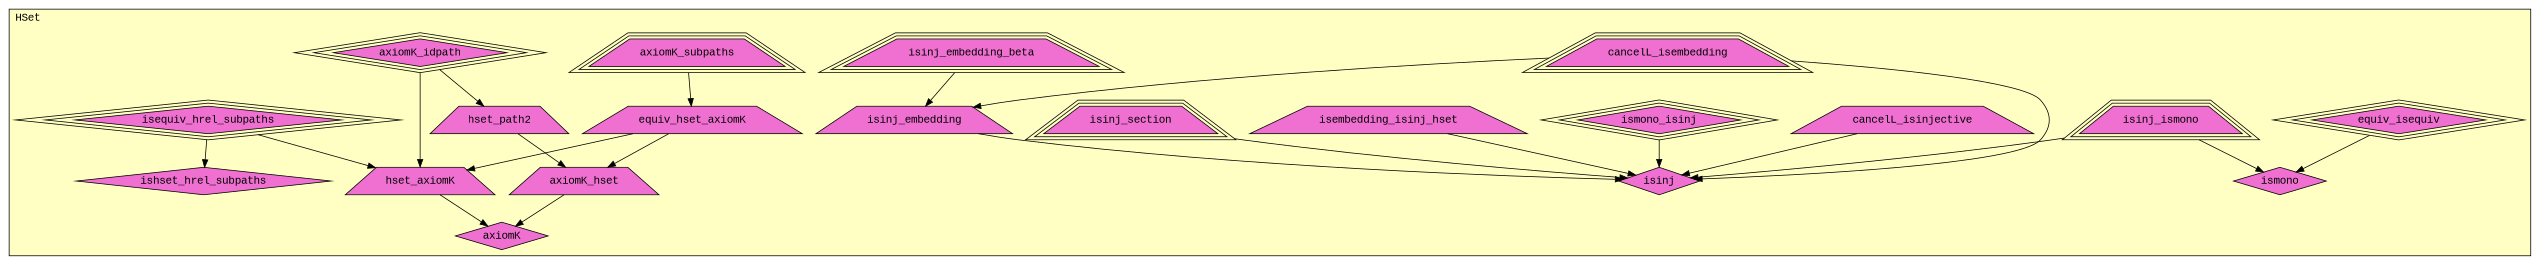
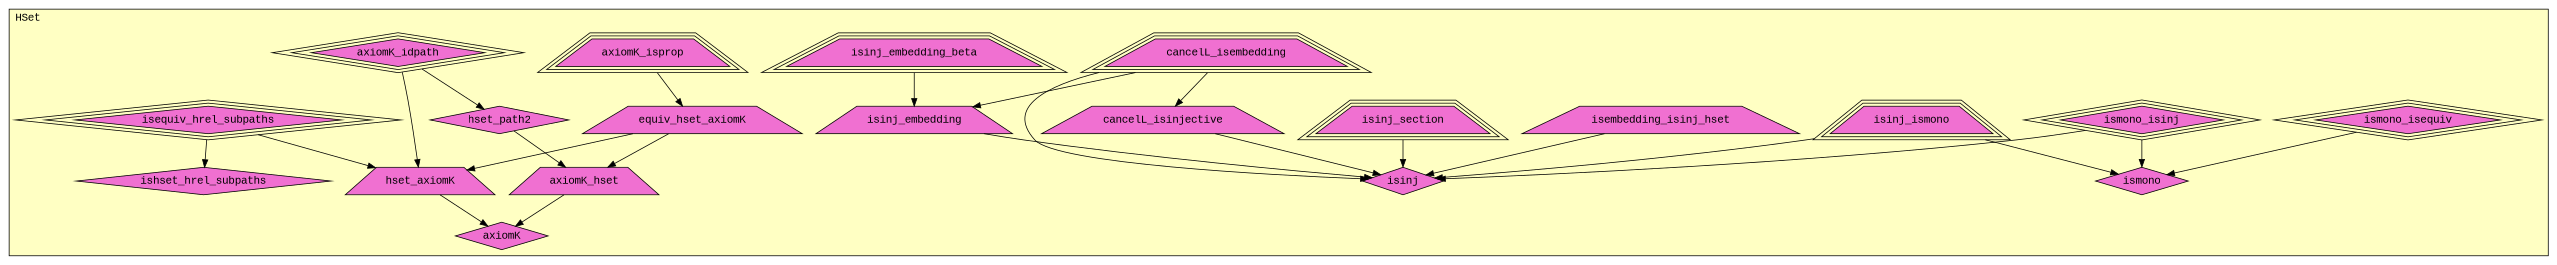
(687, 53) -> (643, 53)
none -> (1194, 87)
(499, 120) -> (499, 120)
(2399, 120) -> (2408, 120)
none -> (2142, 150)
